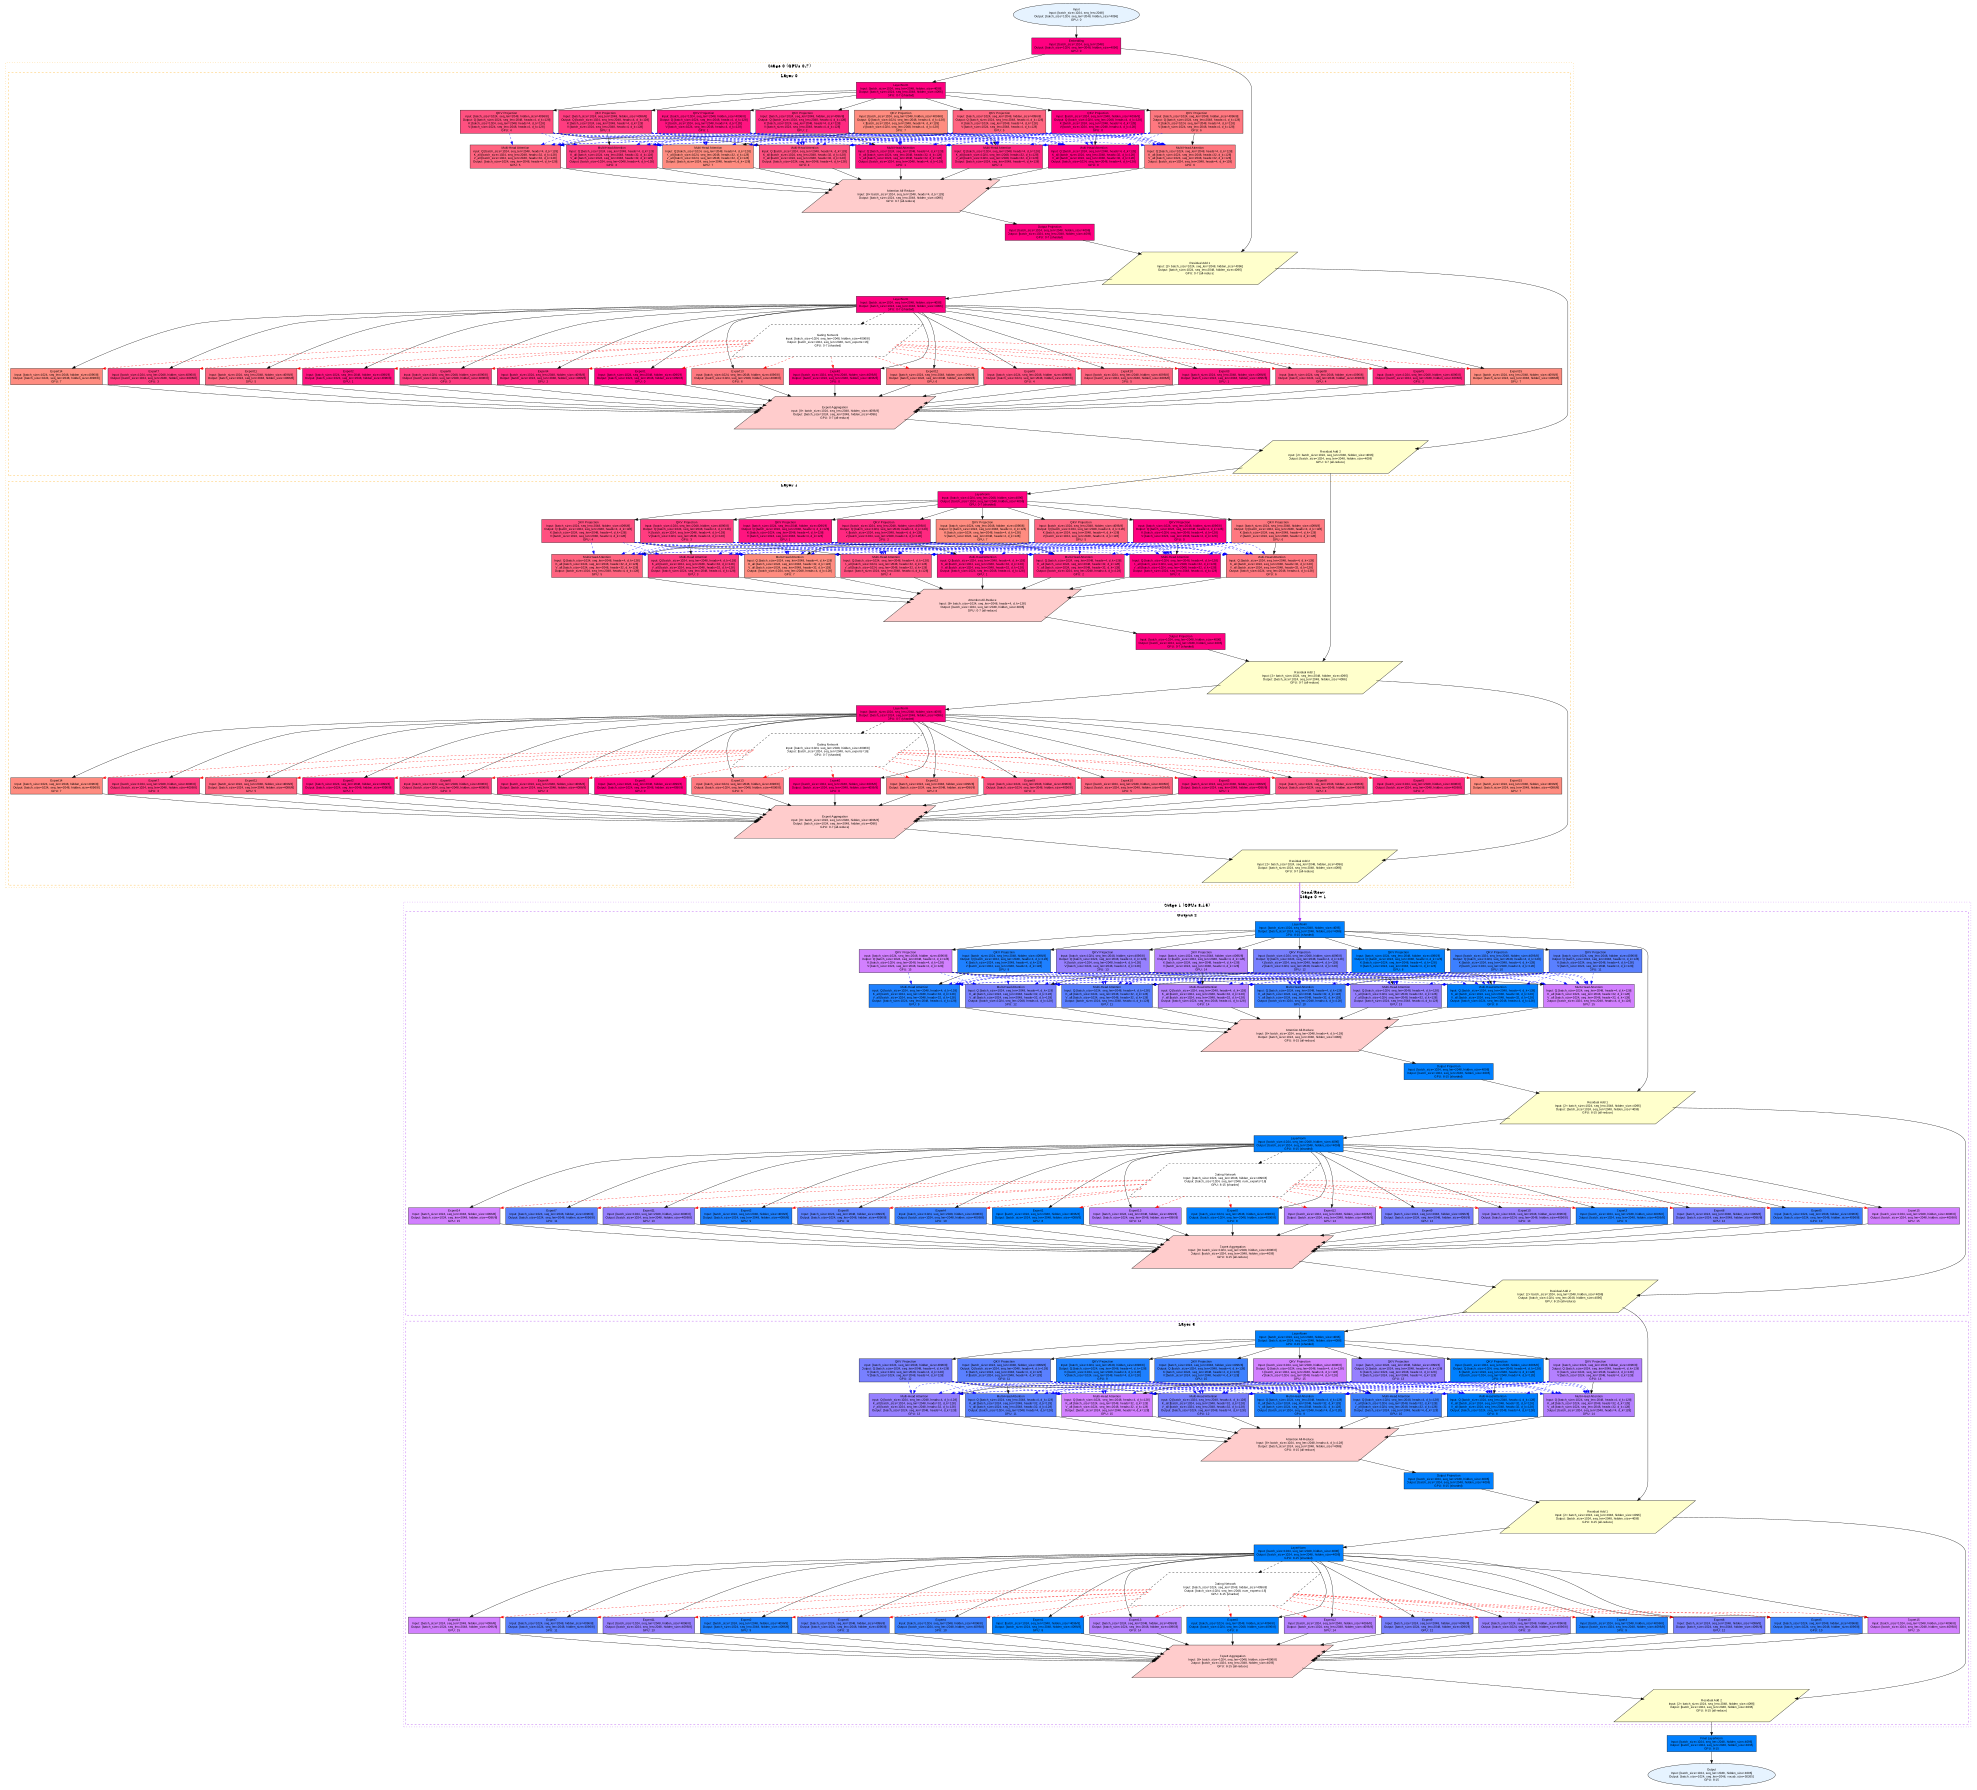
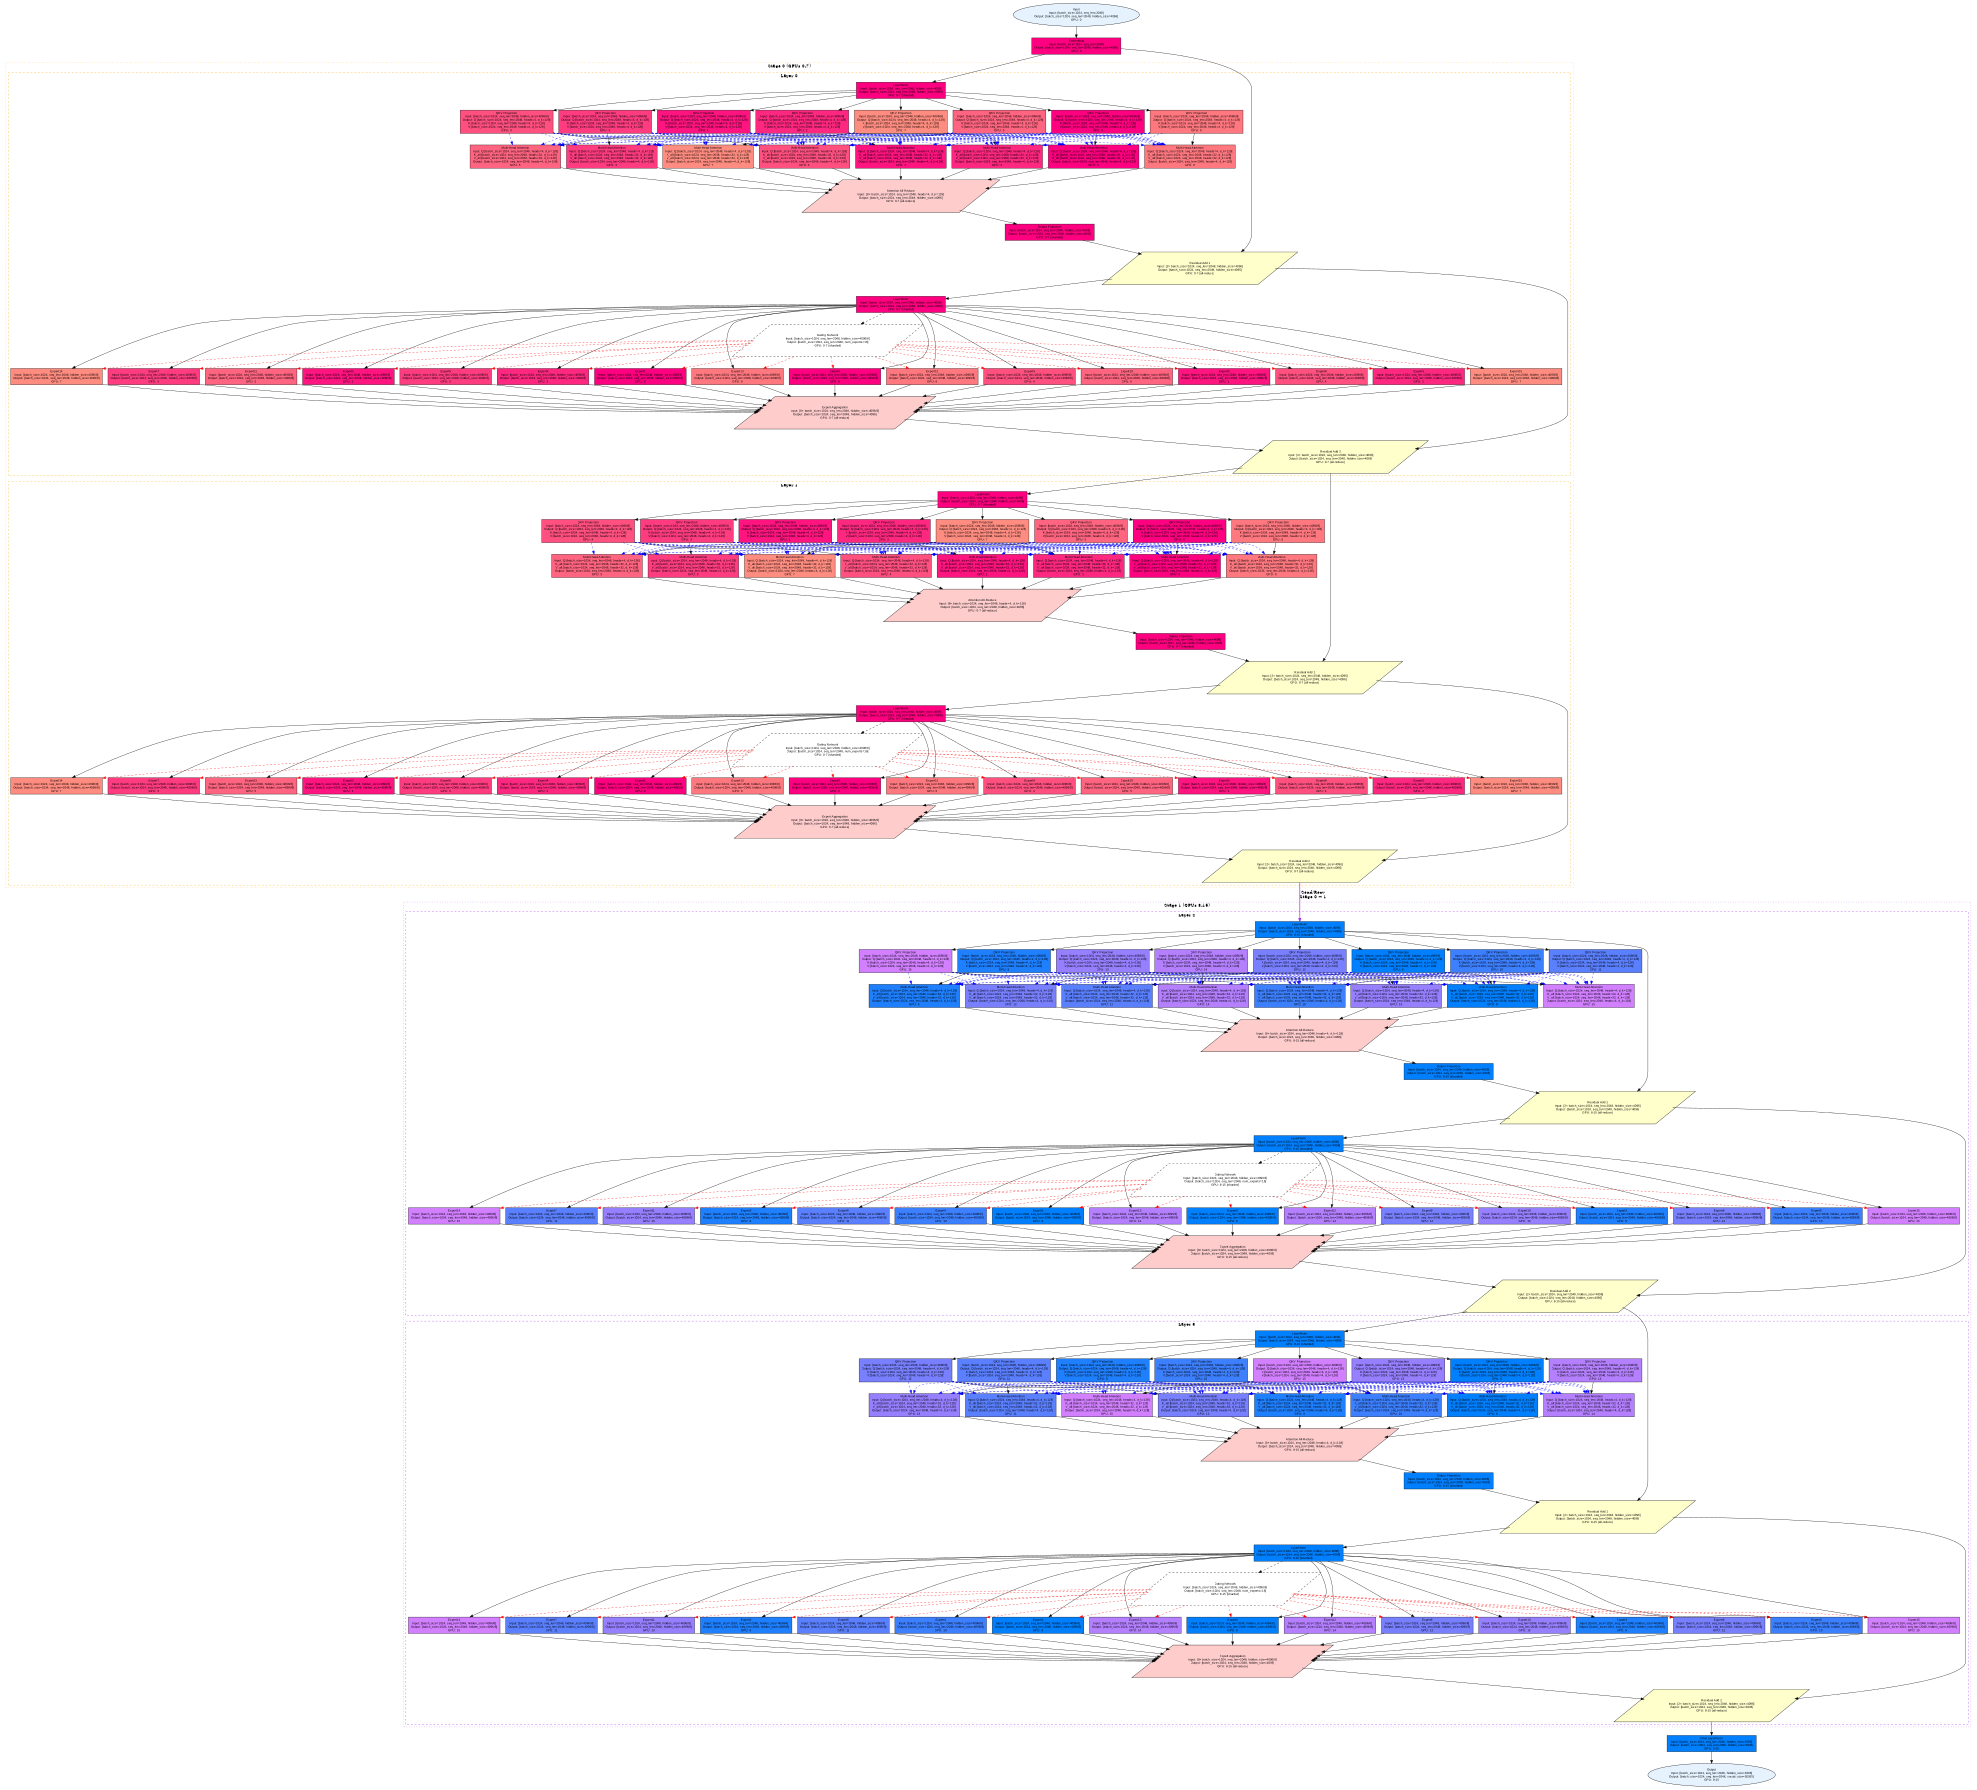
(1187, 915) -> (1187, 915)
